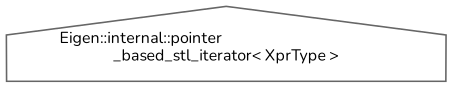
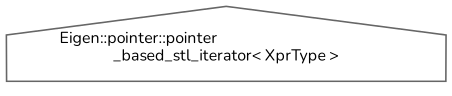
(226, 48) -> (226, 48)
